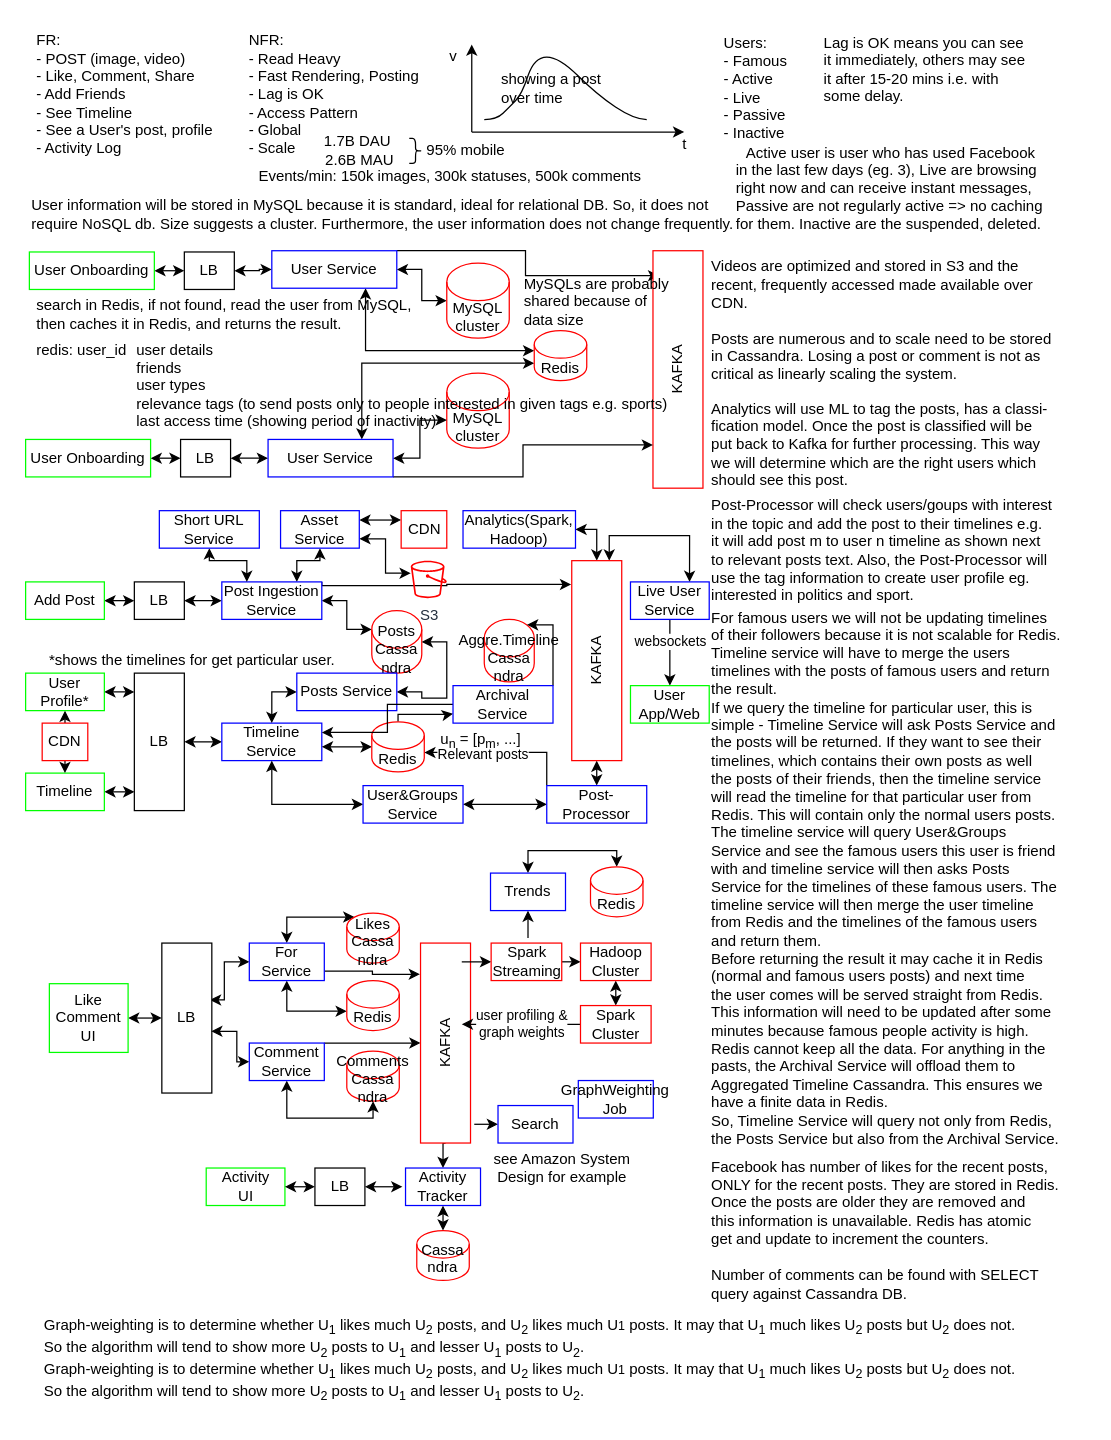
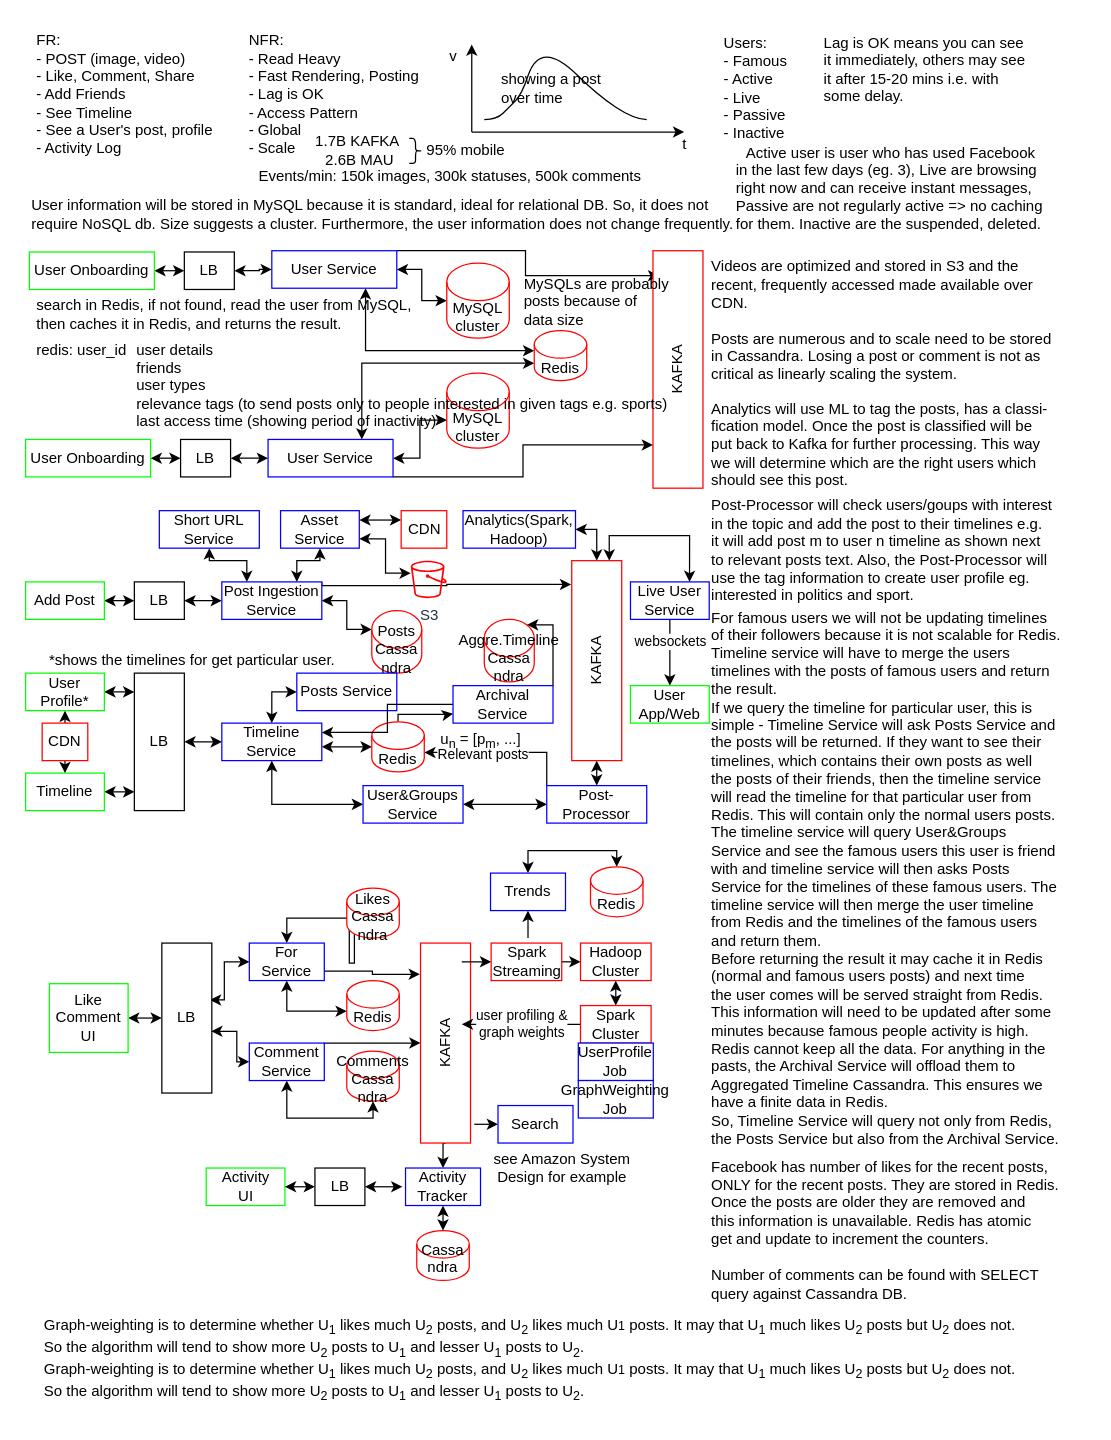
(360, 151) -> (360, 151)
(598, 302) -> (598, 302)
(447, 686) -> none
(373, 938) -> (373, 913)
none -> (616, 1062)
